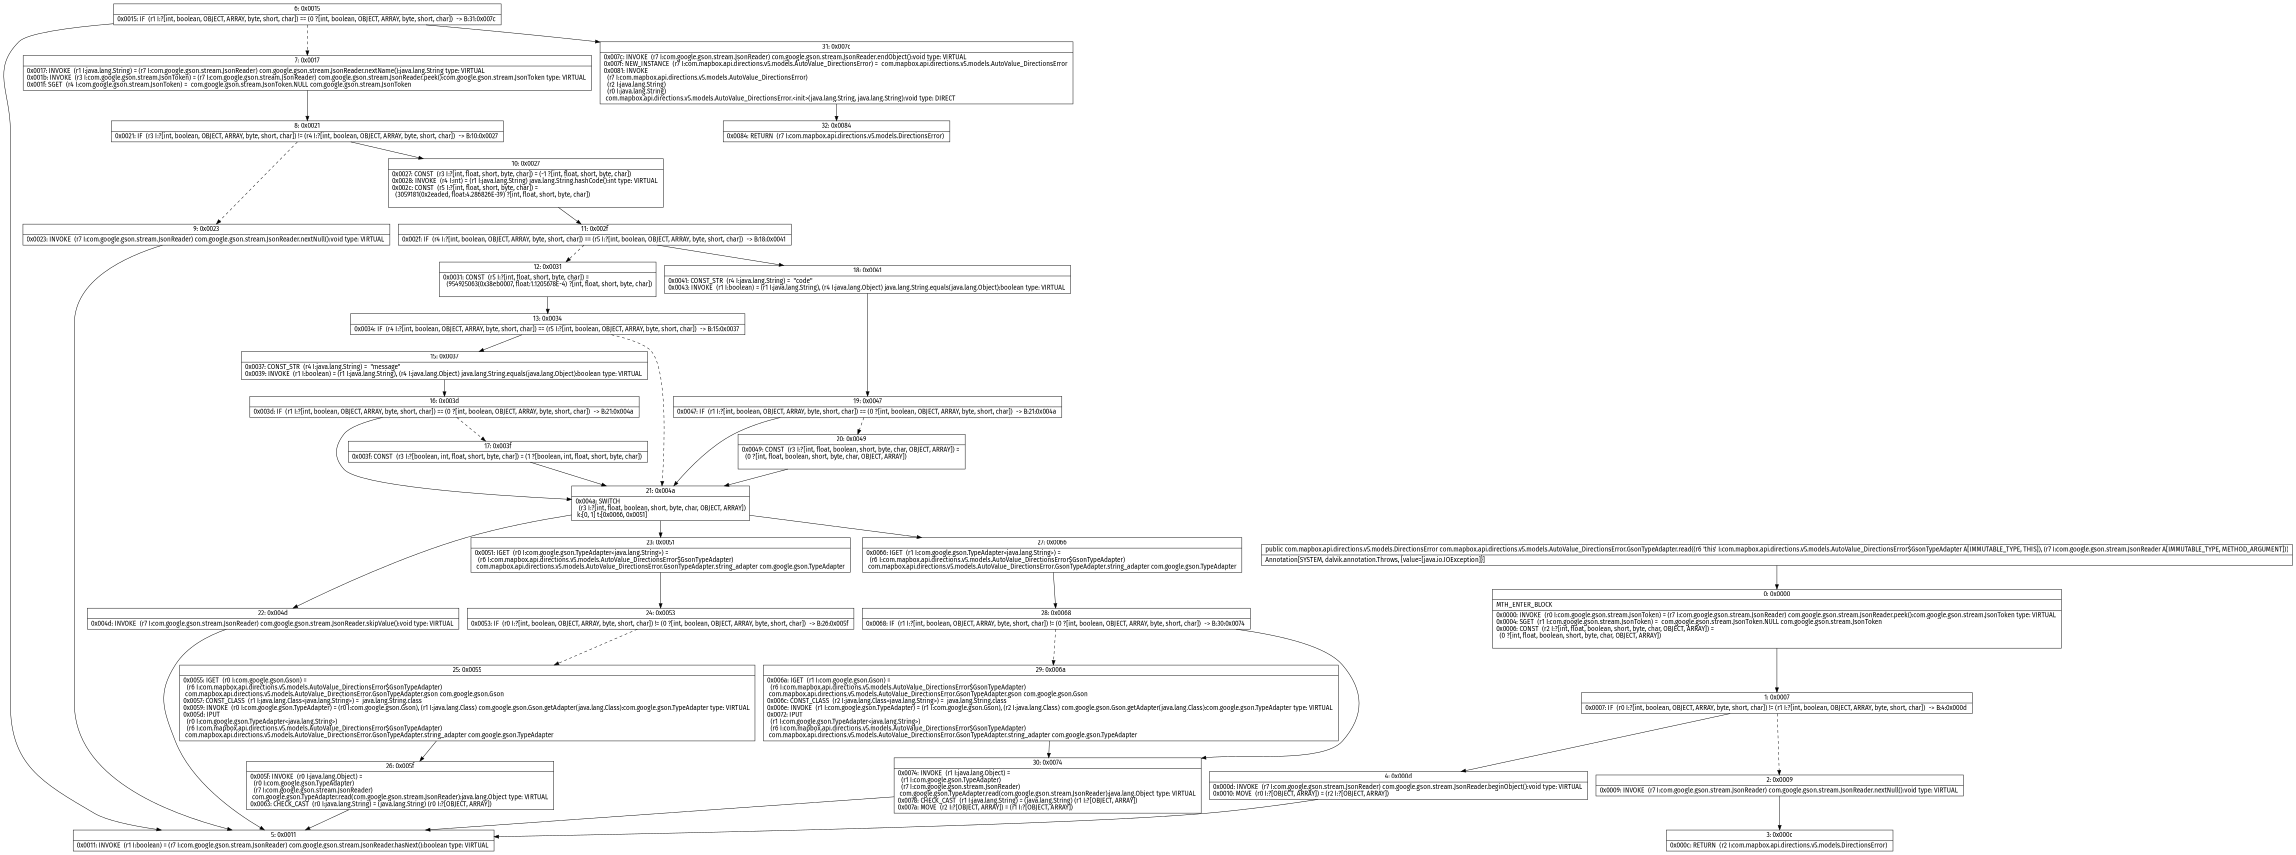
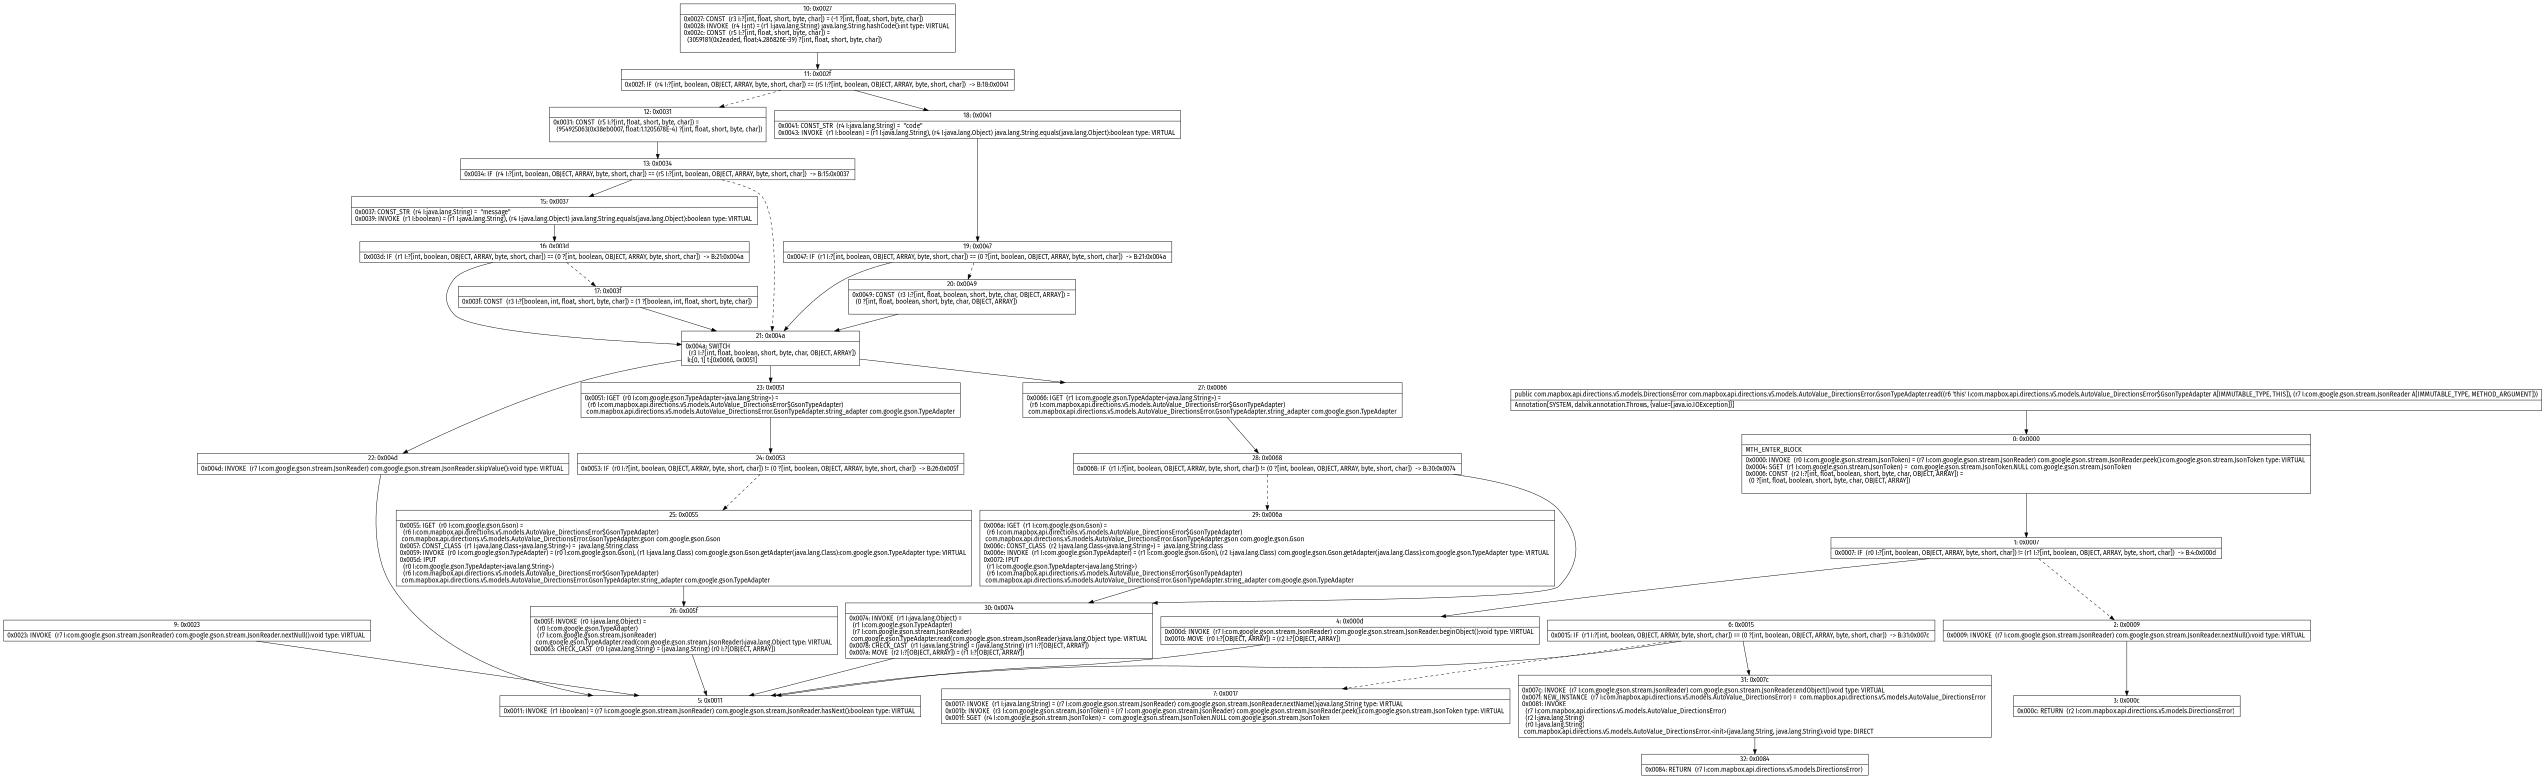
(307, 131) -> none
